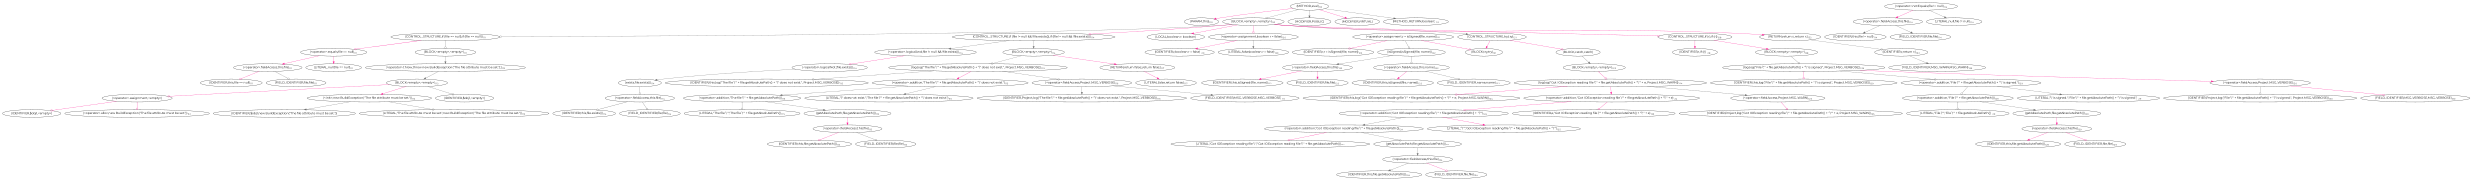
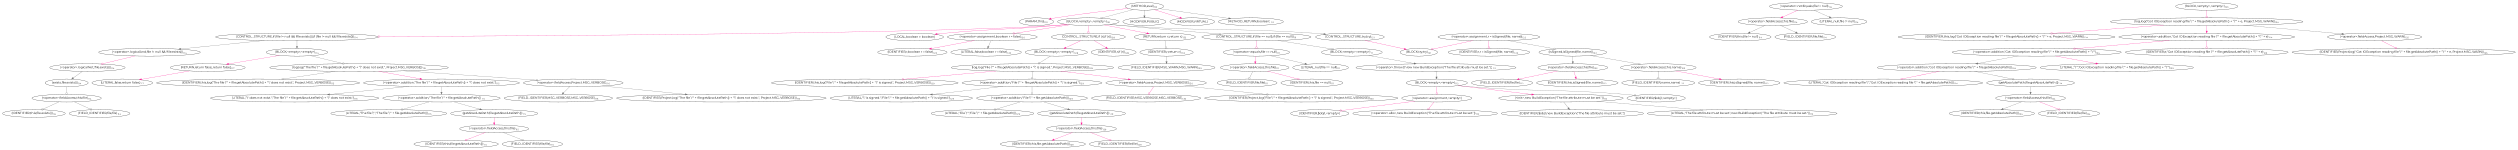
(1439, 37) -> (1524, 37)
(1578, 52) -> none
(334, 59) -> (1288, 60)
